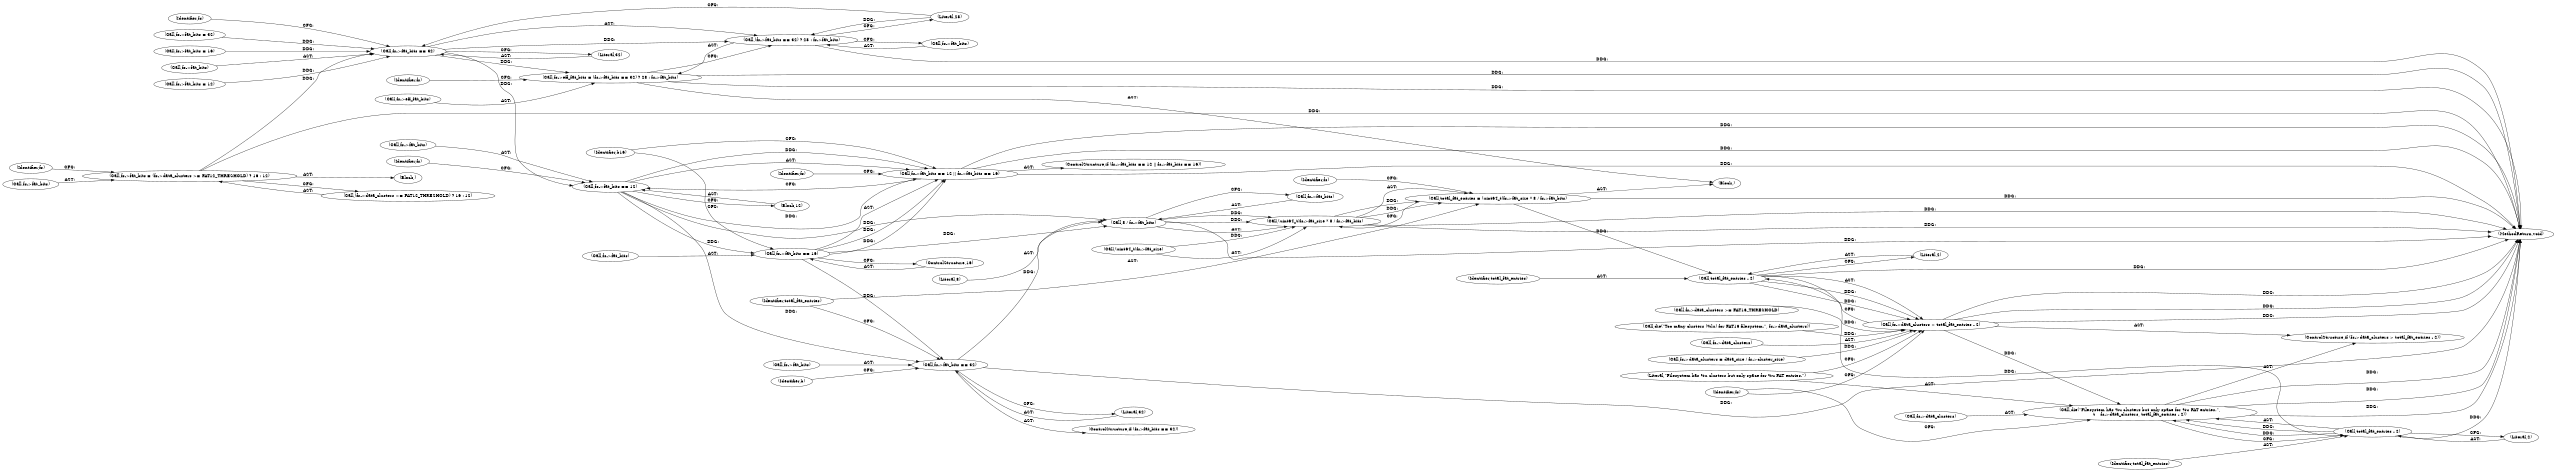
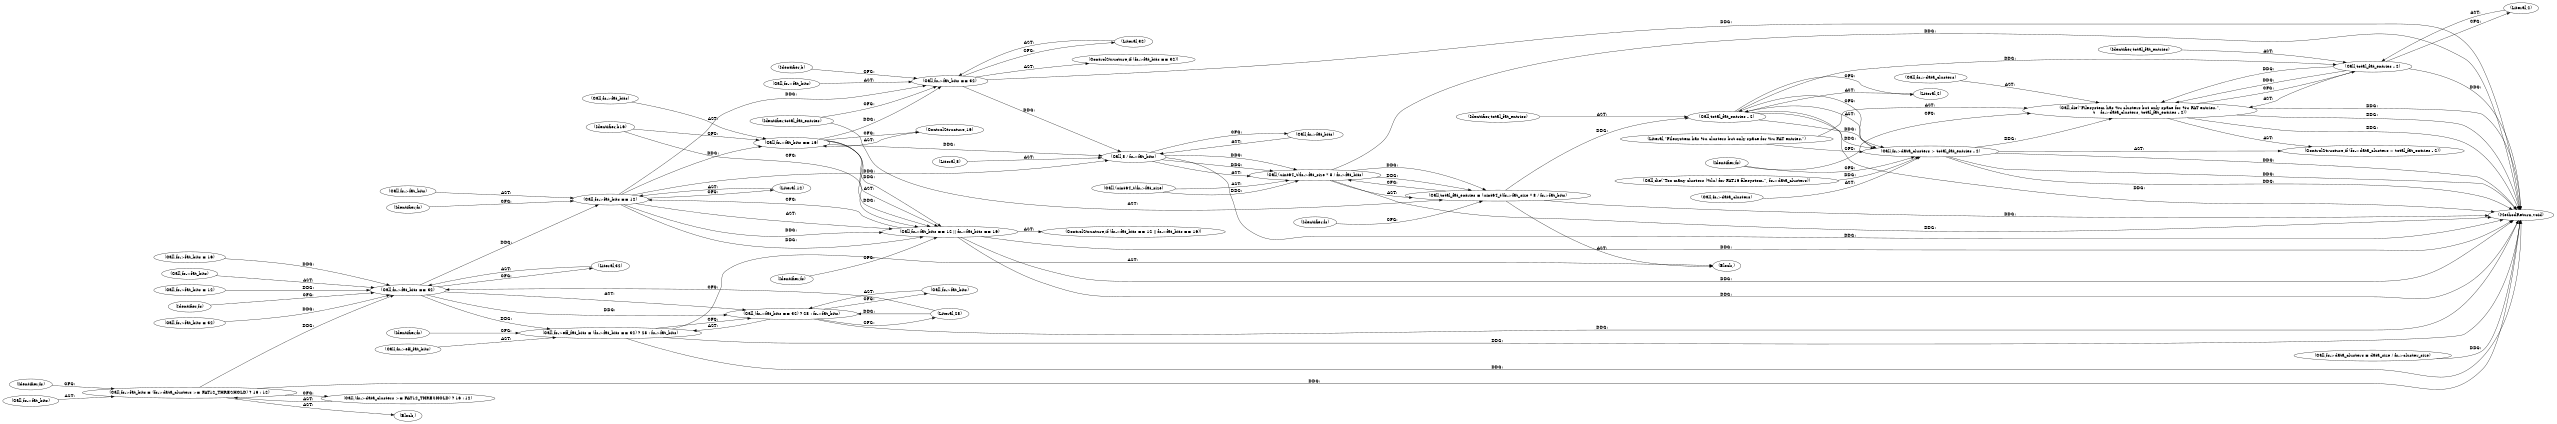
(792, 206) -> (792, 188)
(1727, 310) -> none
(1857, 349) -> (2502, 312)
